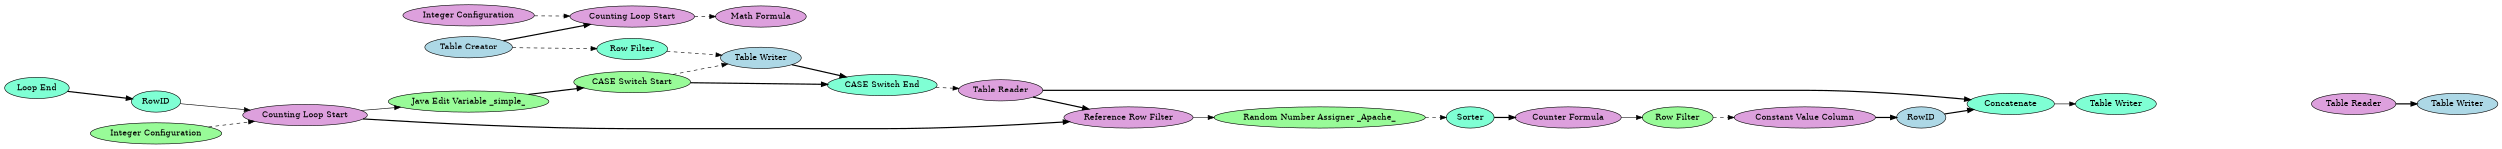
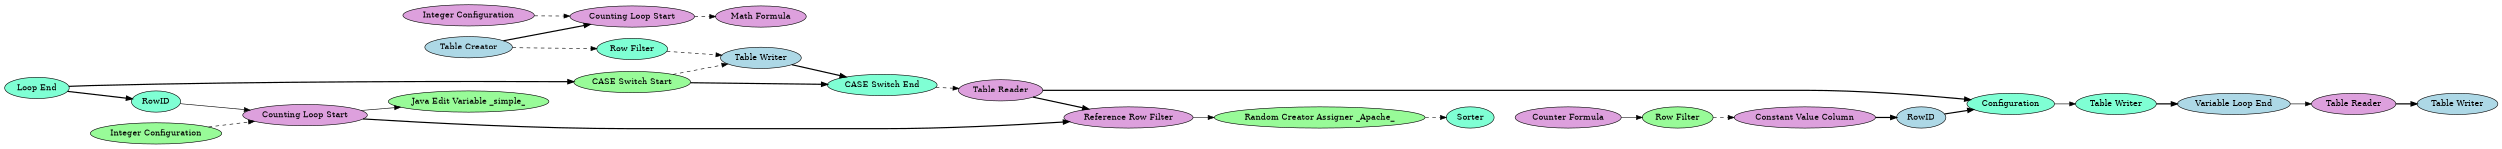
(553, 91) -> (318, 82)
(2011, 104) -> (2011, 104)
none -> (2234, 104)
(1320, 117) -> (1320, 117)
(1502, 117) -> none
